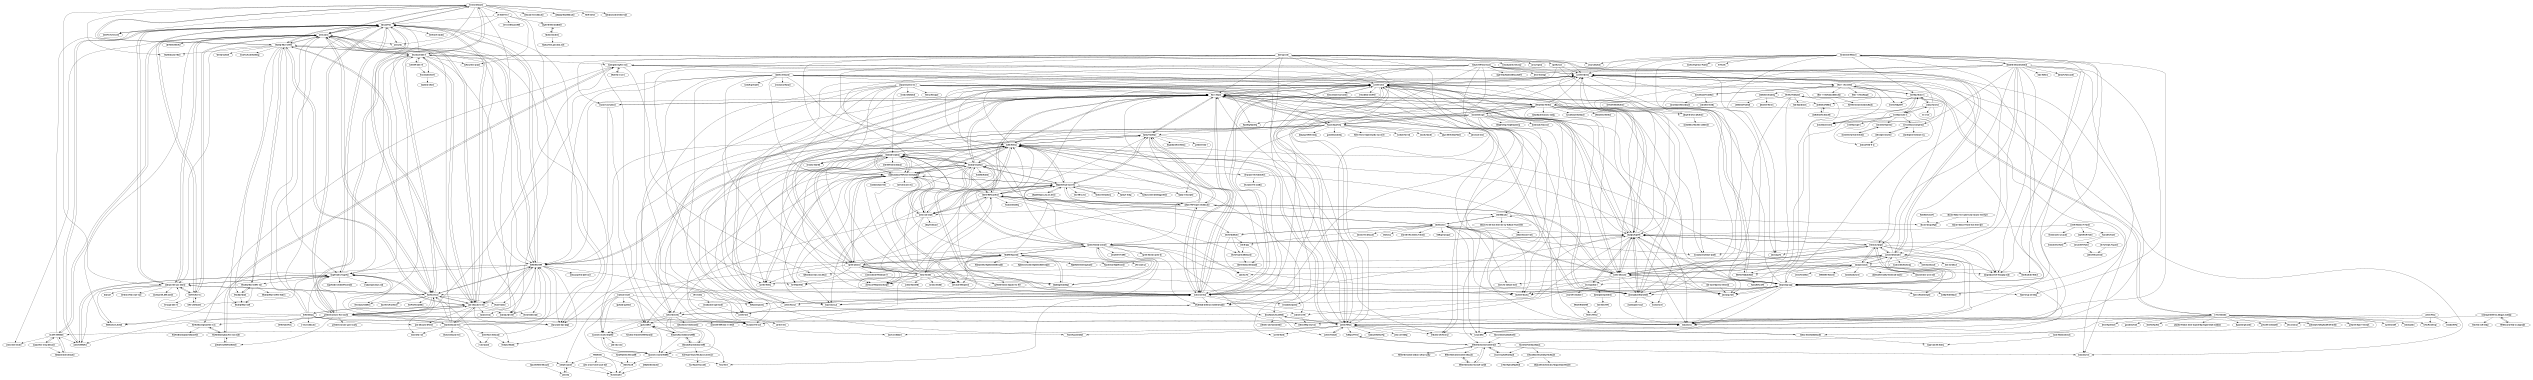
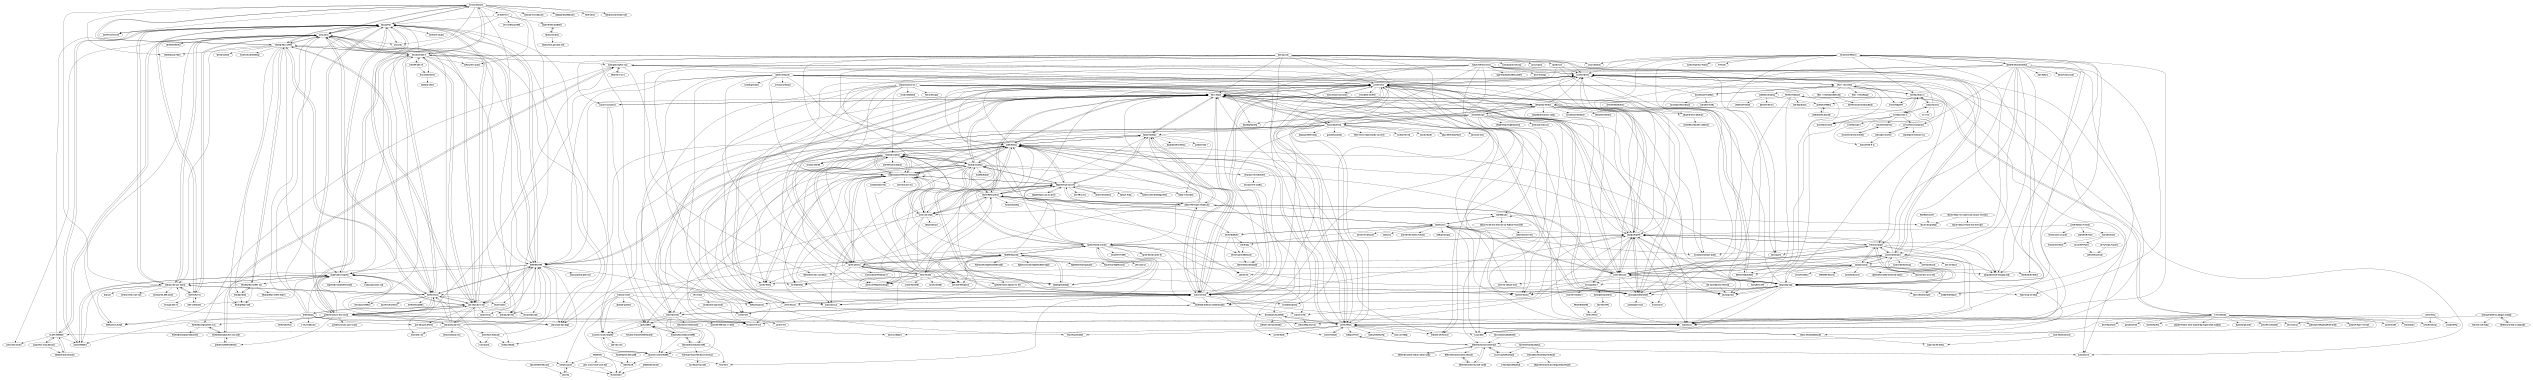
(1884, 116) -> none
